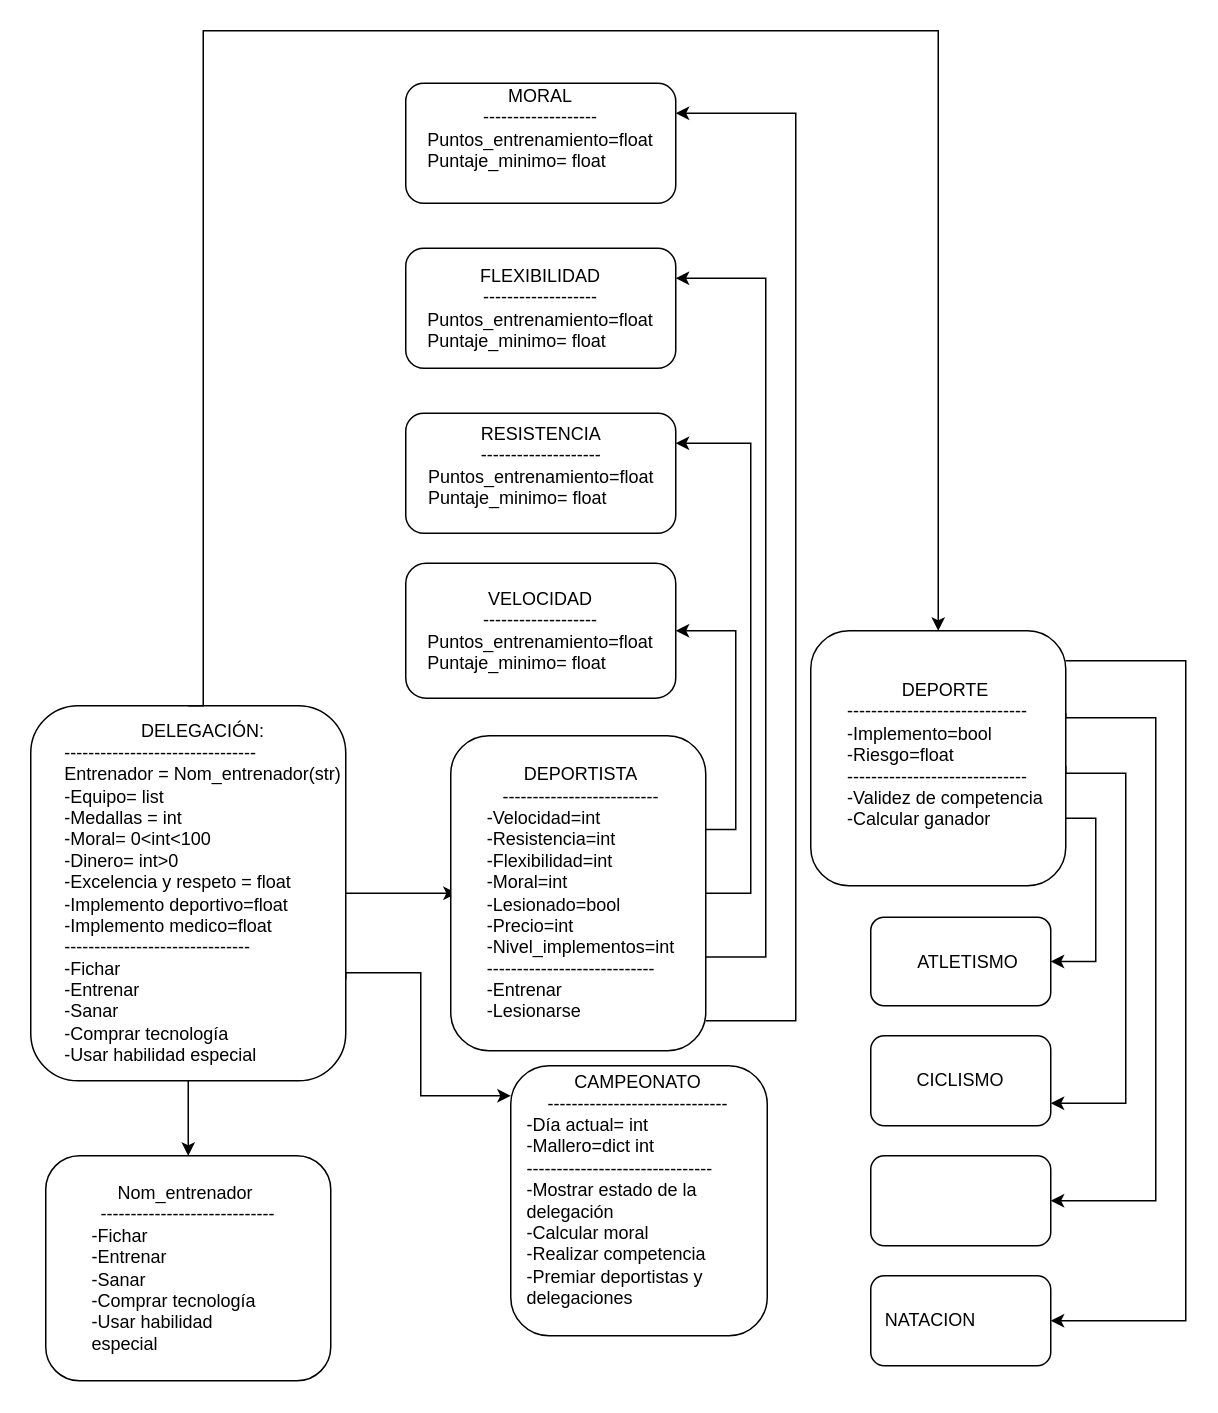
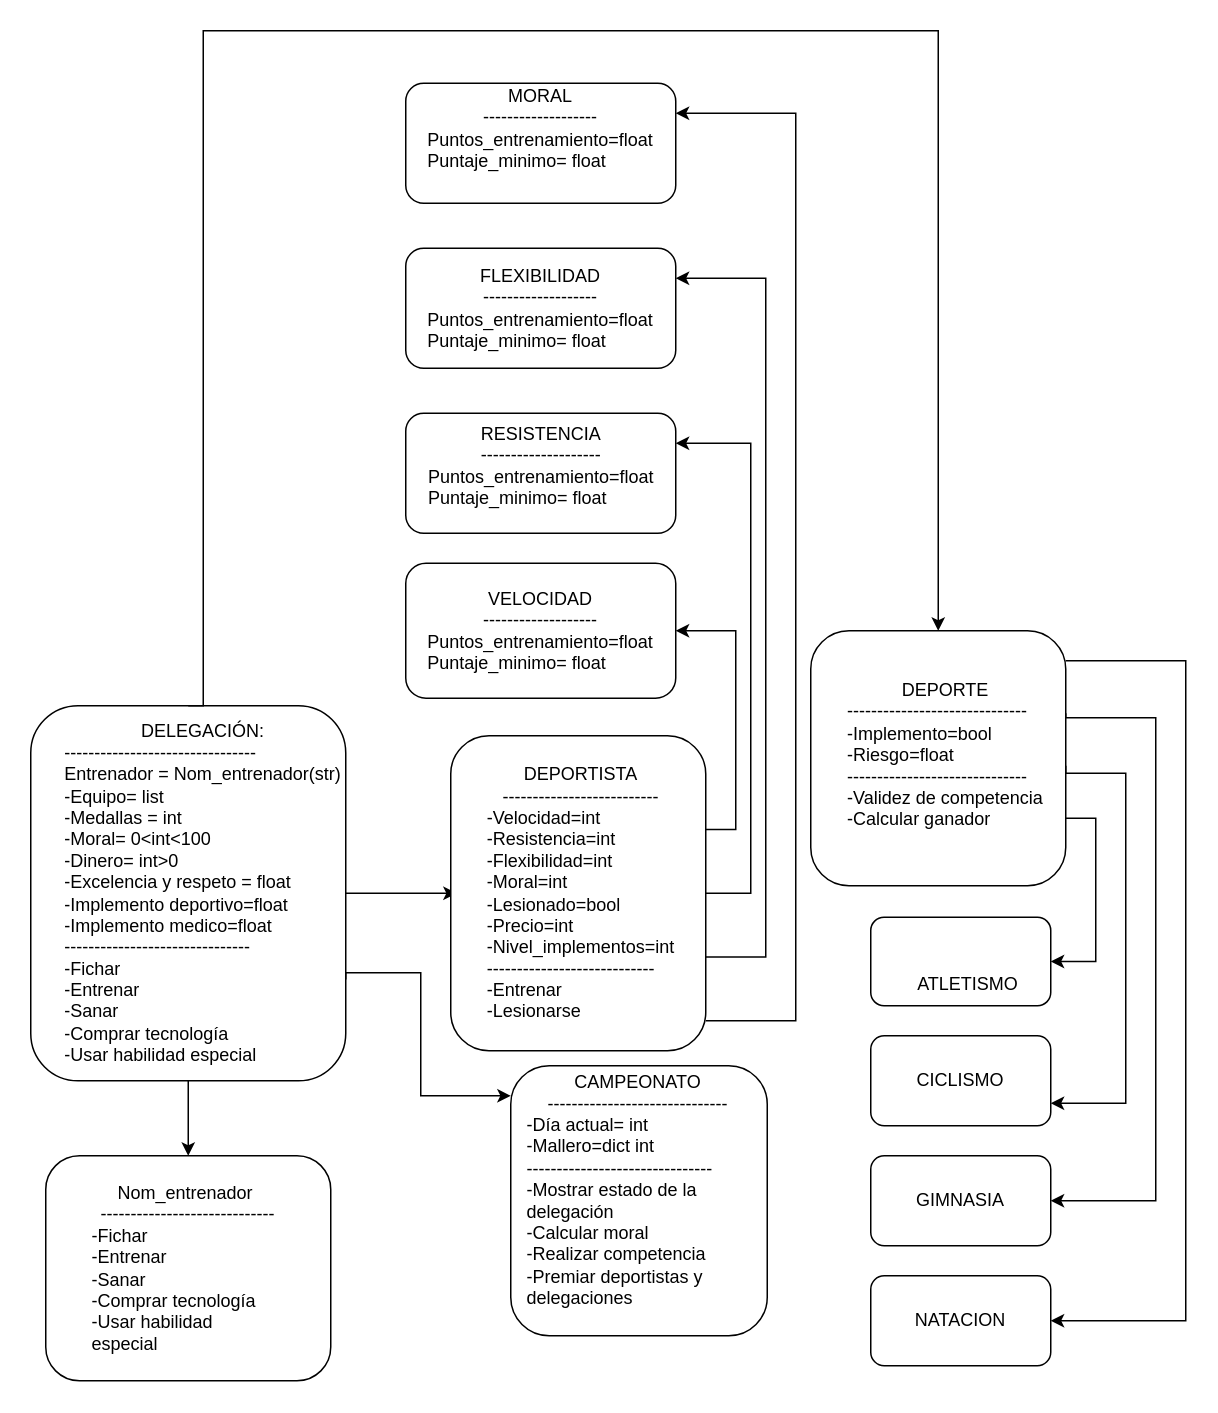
(968, 962) -> (968, 984)
none -> (961, 1201)
(931, 1321) -> (961, 1321)
